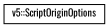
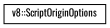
(54, 14) -> (55, 14)
